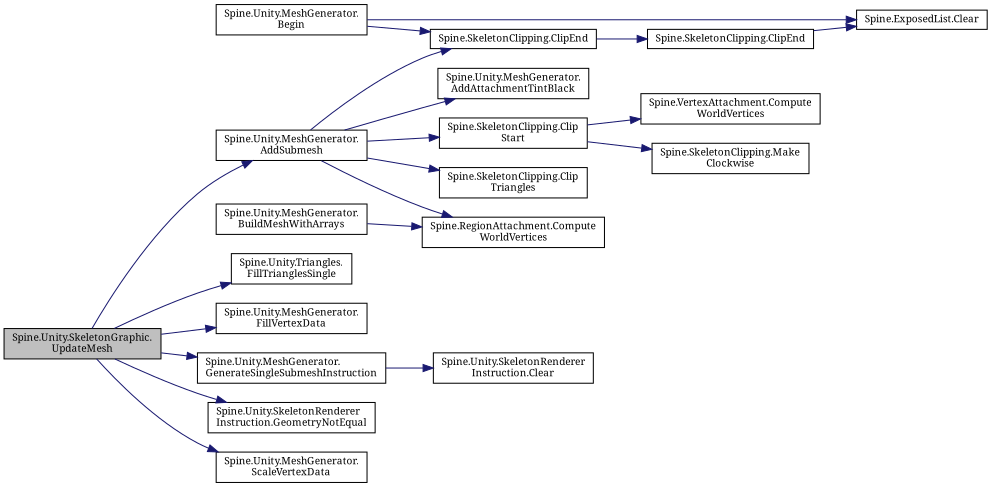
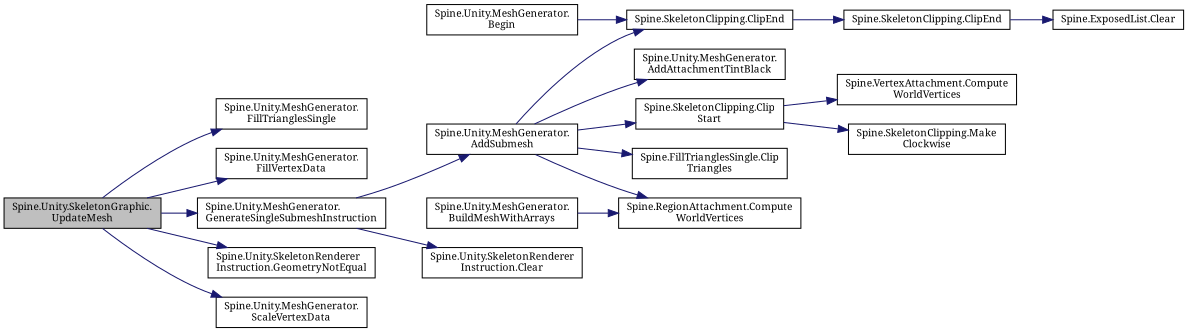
(607, 20) -> none
(513, 183) -> (710, 164)
(156, 236) -> (409, 180)
(292, 269) -> (292, 114)
